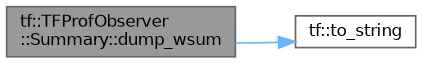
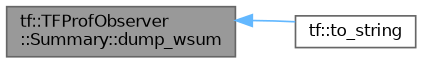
(257, 43) -> (274, 21)
